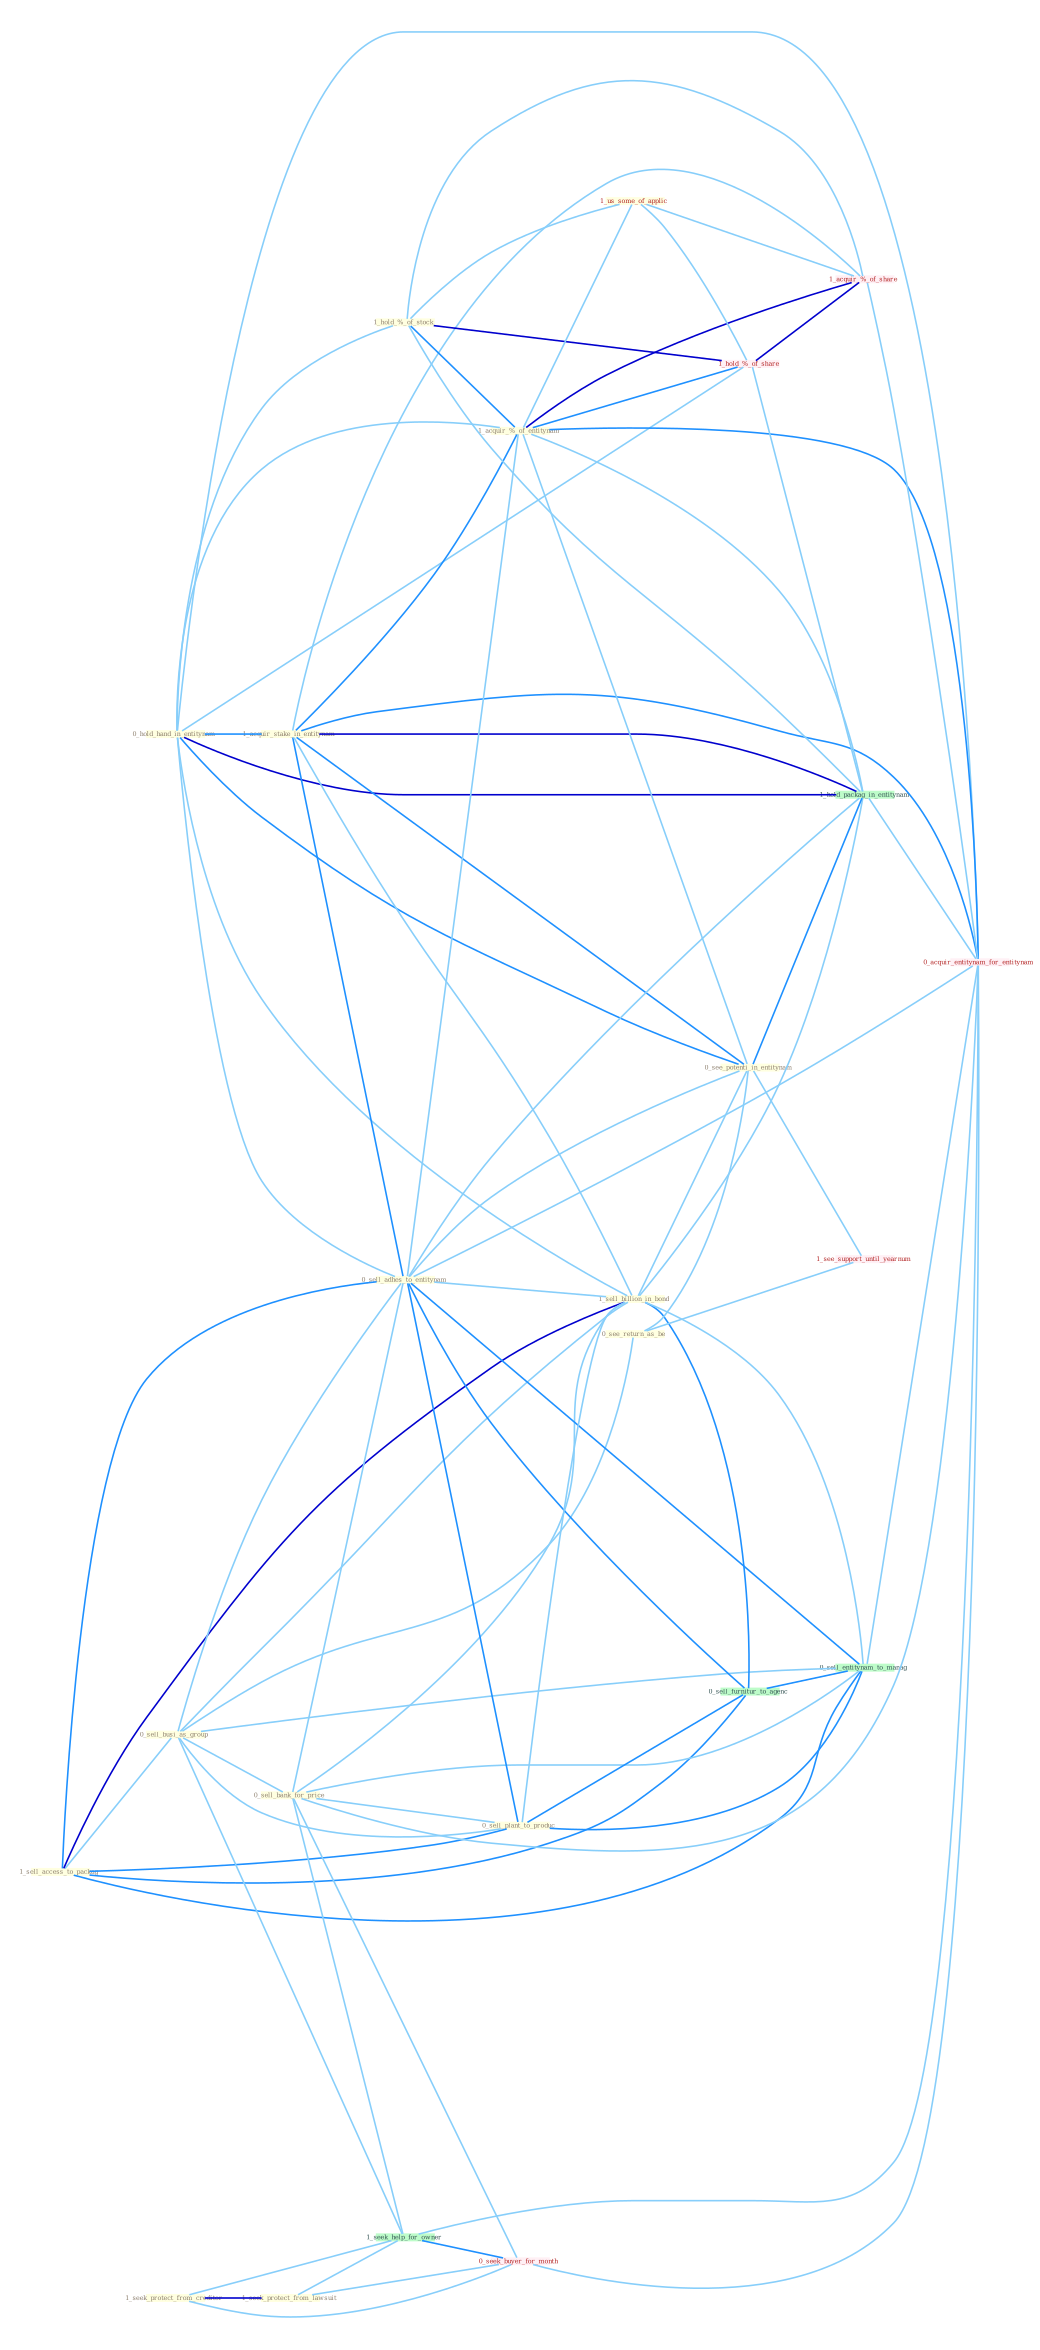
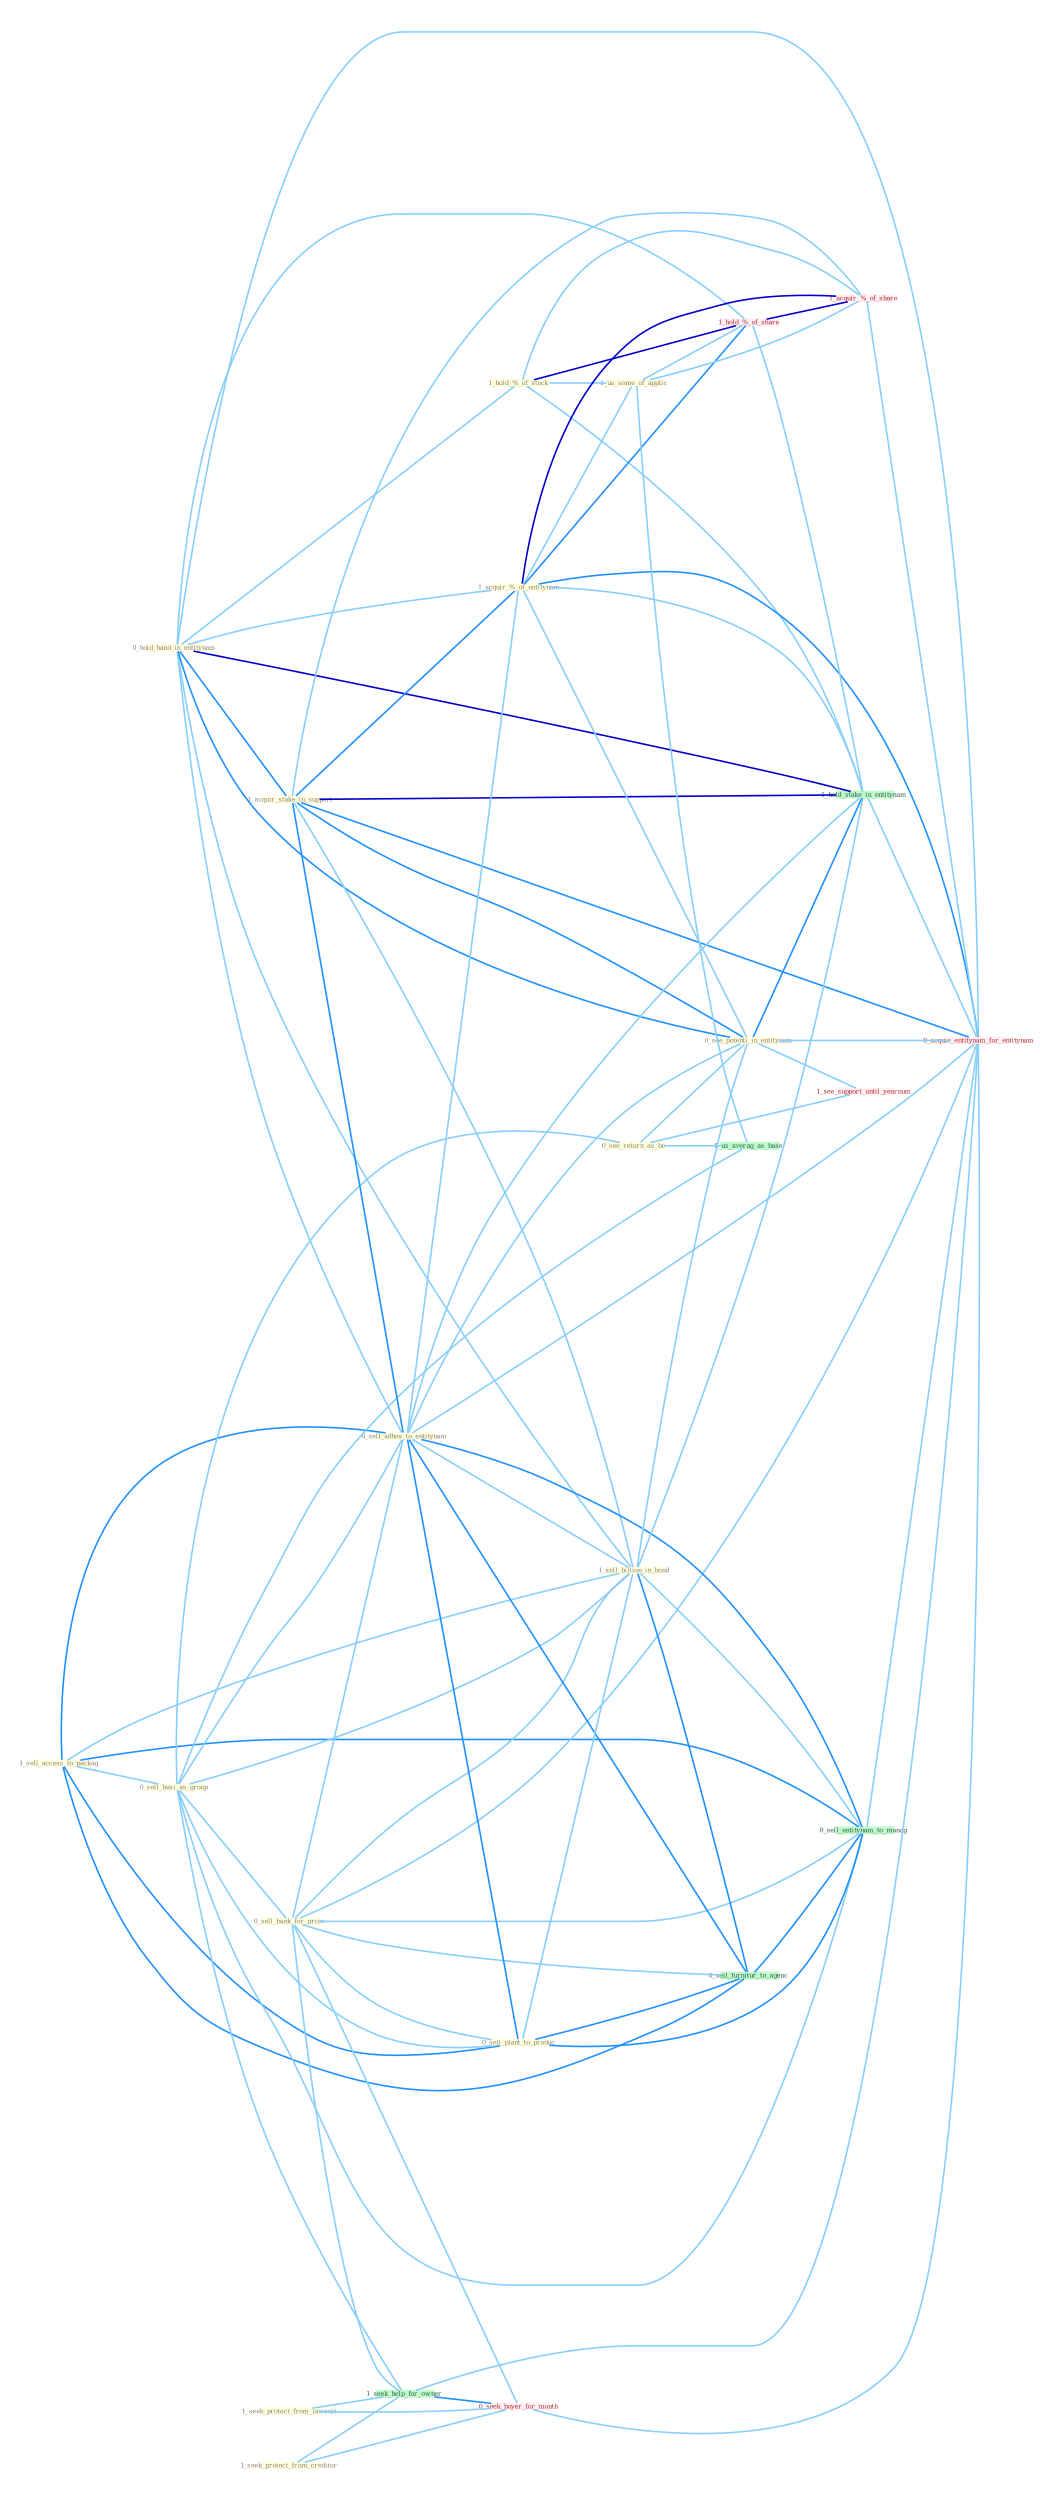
(635, 201) -> (635, 383)
(463, 377) -> none
(290, 734) -> (290, 800)
(865, 795) -> (865, 795)
none -> (865, 1040)
none -> (750, 1146)
(292, 1533) -> (337, 1649)
none -> (521, 1962)
(233, 2298) -> none
